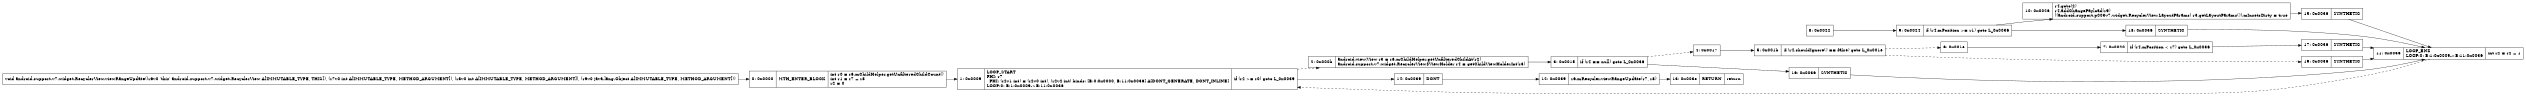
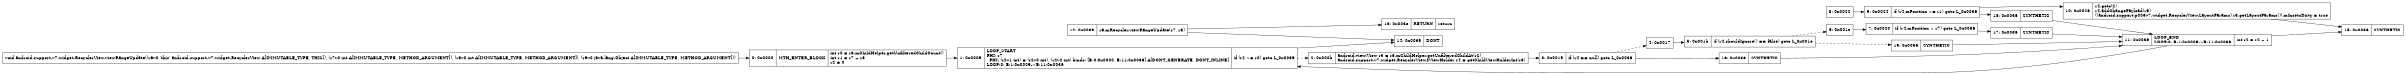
(2388, 33) -> (2305, 34)
(1489, 79) -> (1289, 36)
(1867, 94) -> (1735, 73)
